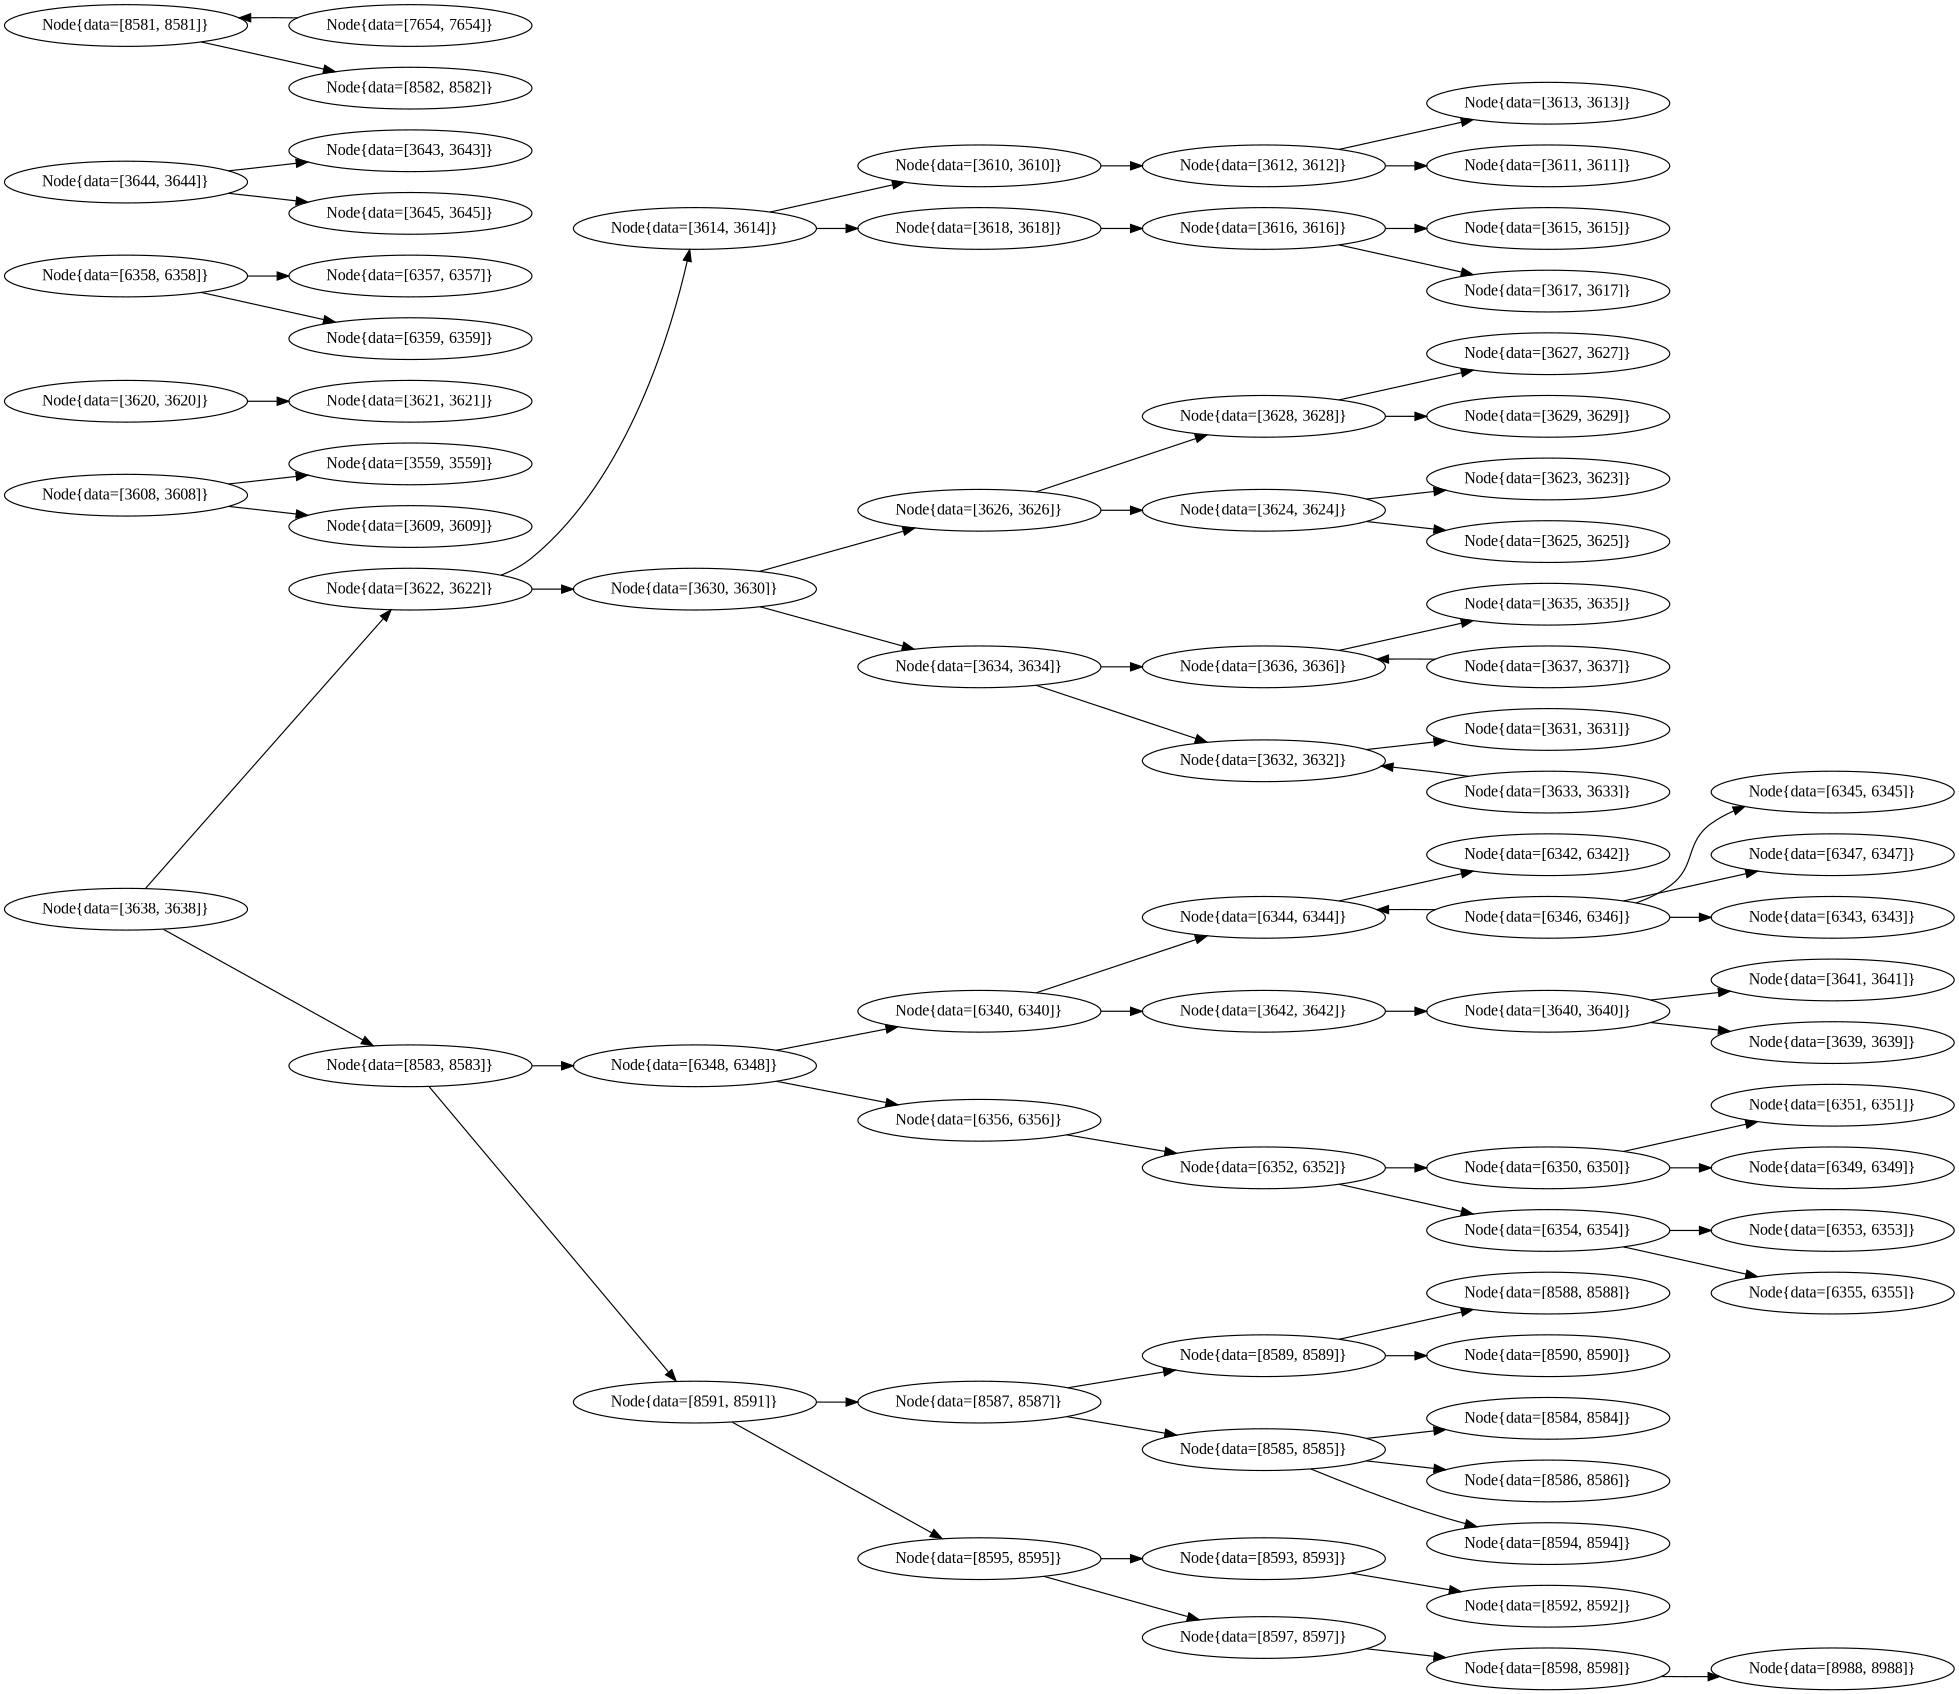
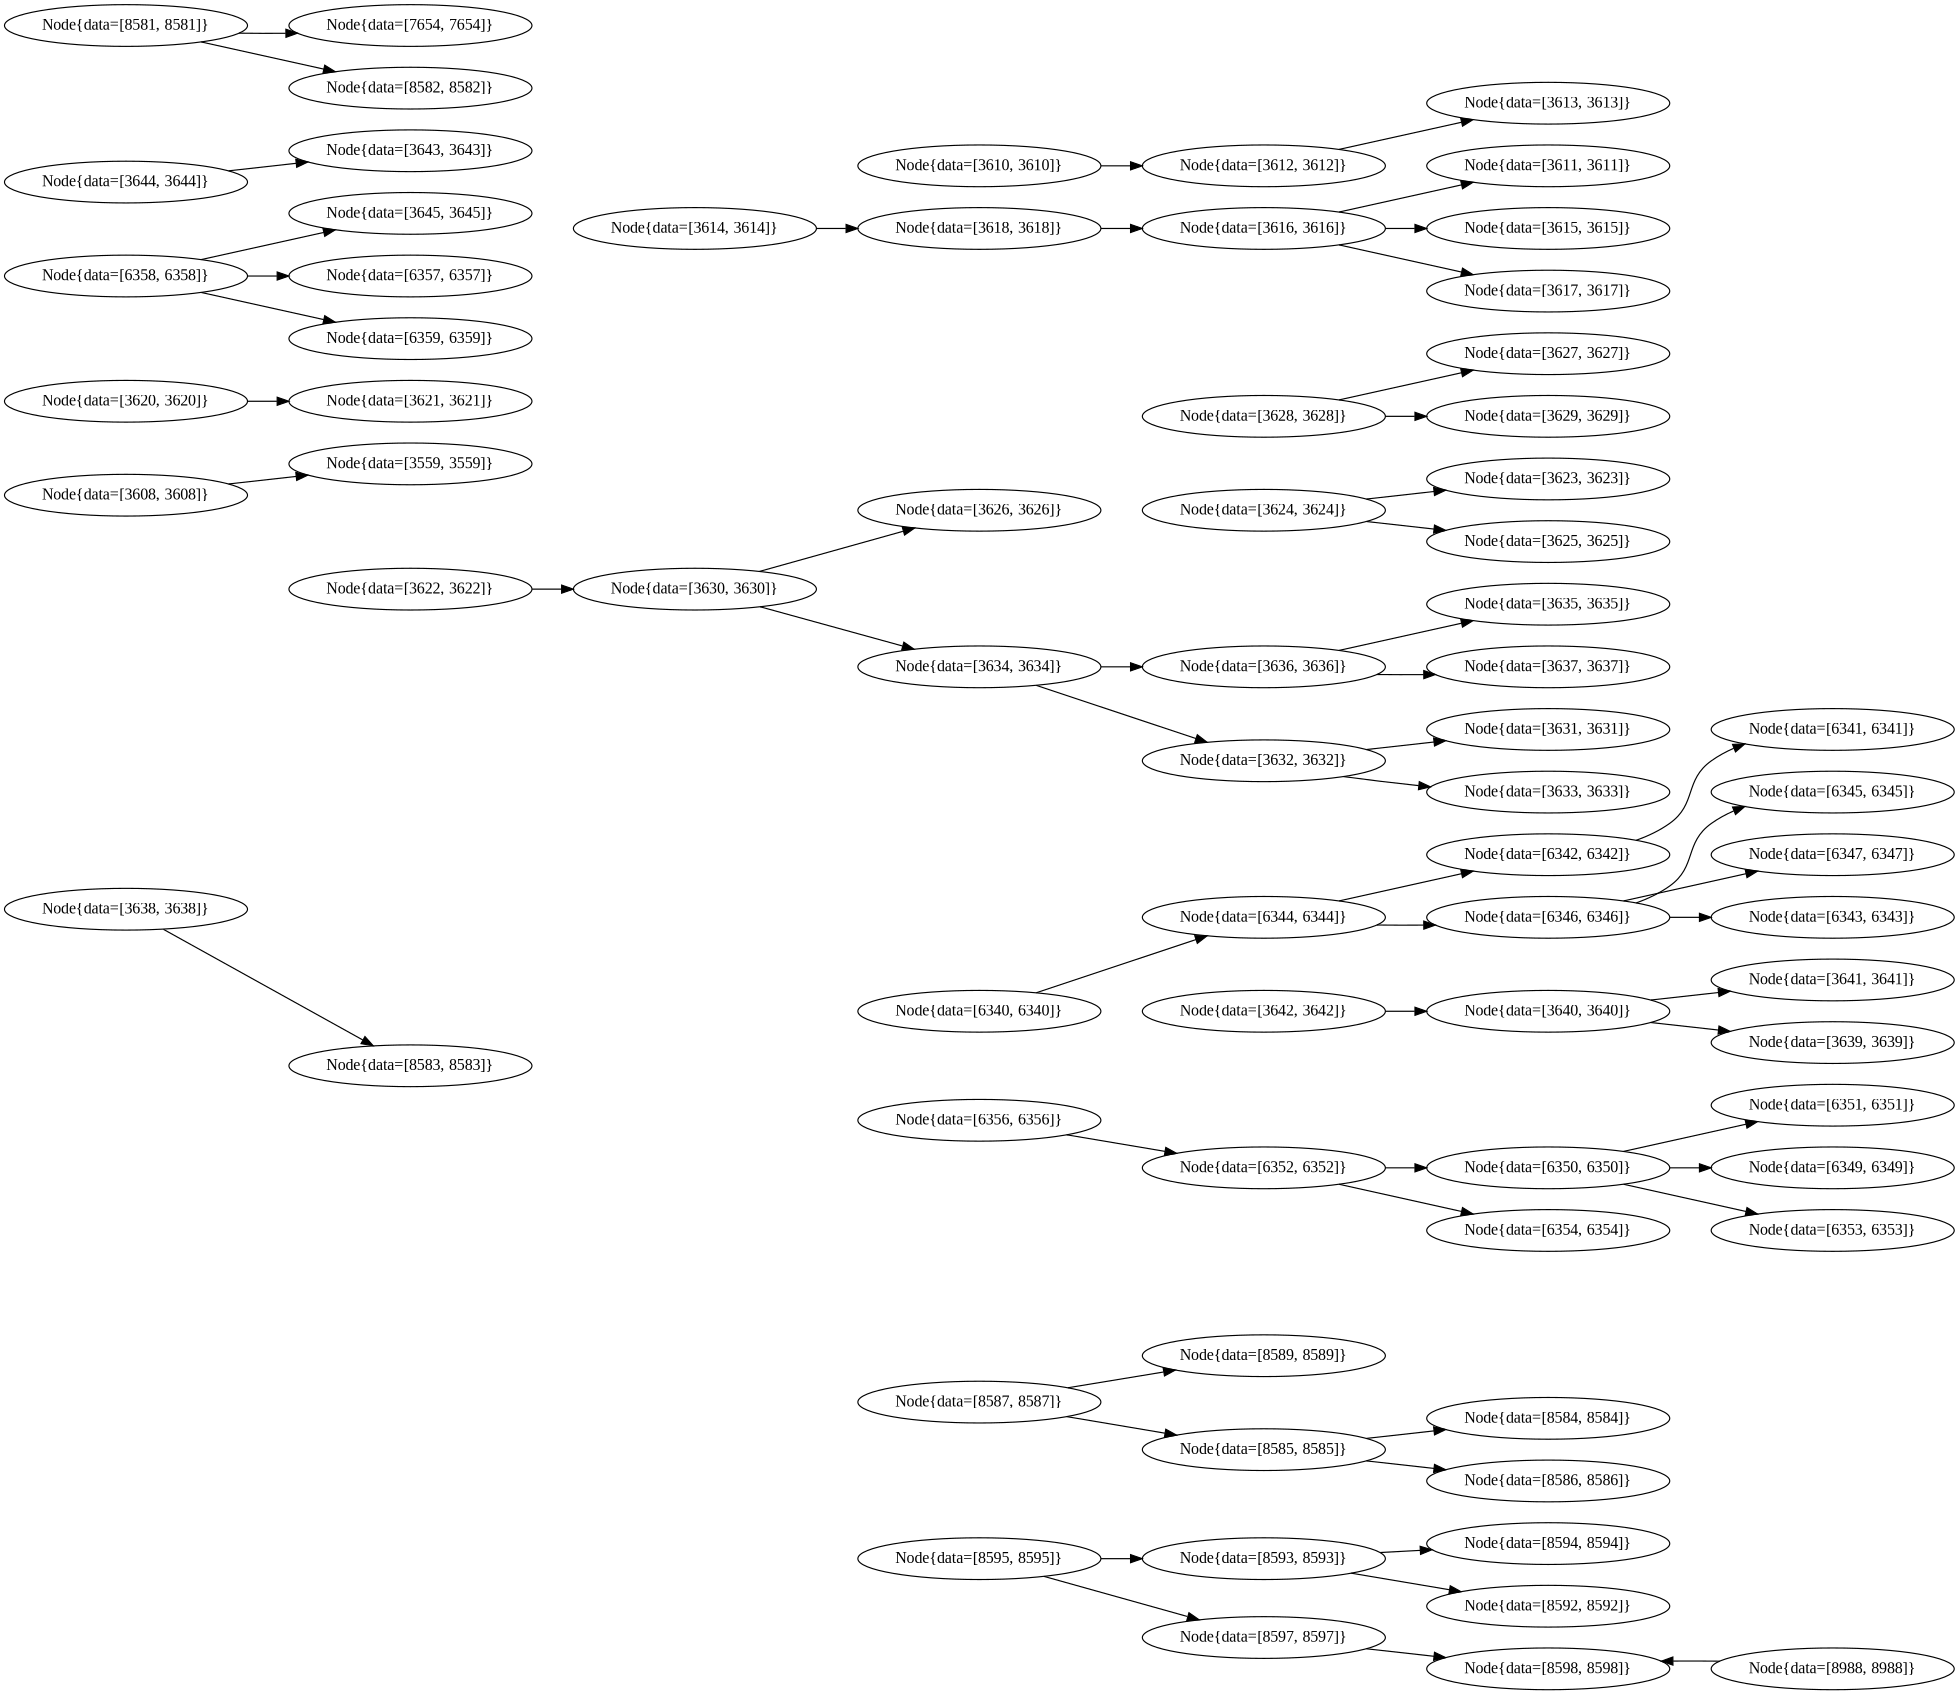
(274, 18) -> (262, 33)
(1400, 166) -> (1400, 198)
(262, 197) -> (263, 246)
(831, 198) -> none
(624, 437) -> none
(1116, 465) -> none
(1116, 510) -> none
(410, 527) -> none
(1412, 659) -> (1400, 675)
none -> (1833, 729)
(264, 753) -> none
(1431, 771) -> (1381, 781)
(1412, 910) -> (1400, 925)
(1116, 1011) -> none
(695, 1066) -> none
(1685, 1230) -> (1685, 1198)
(1548, 1293) -> none
(1833, 1293) -> none
(1548, 1356) -> none
(695, 1402) -> none
(1387, 1499) -> (1400, 1551)
(1685, 1677) -> (1696, 1661)
